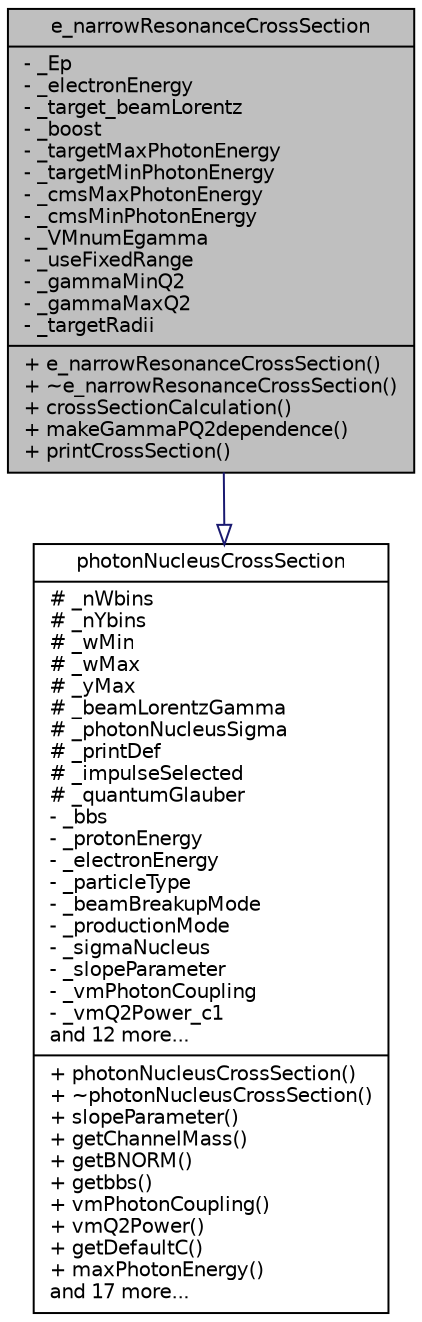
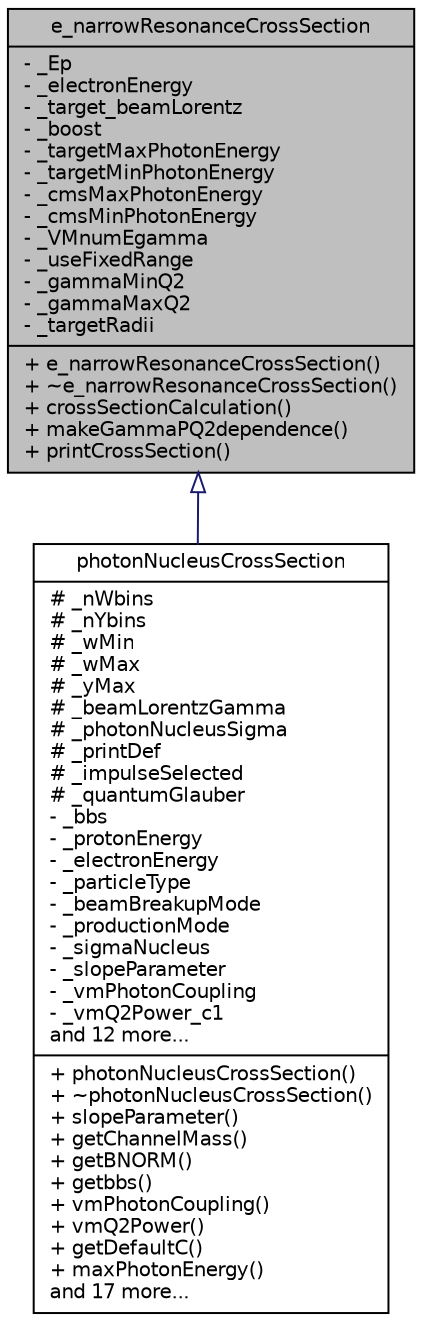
(224, 498) -> (198, 519)
